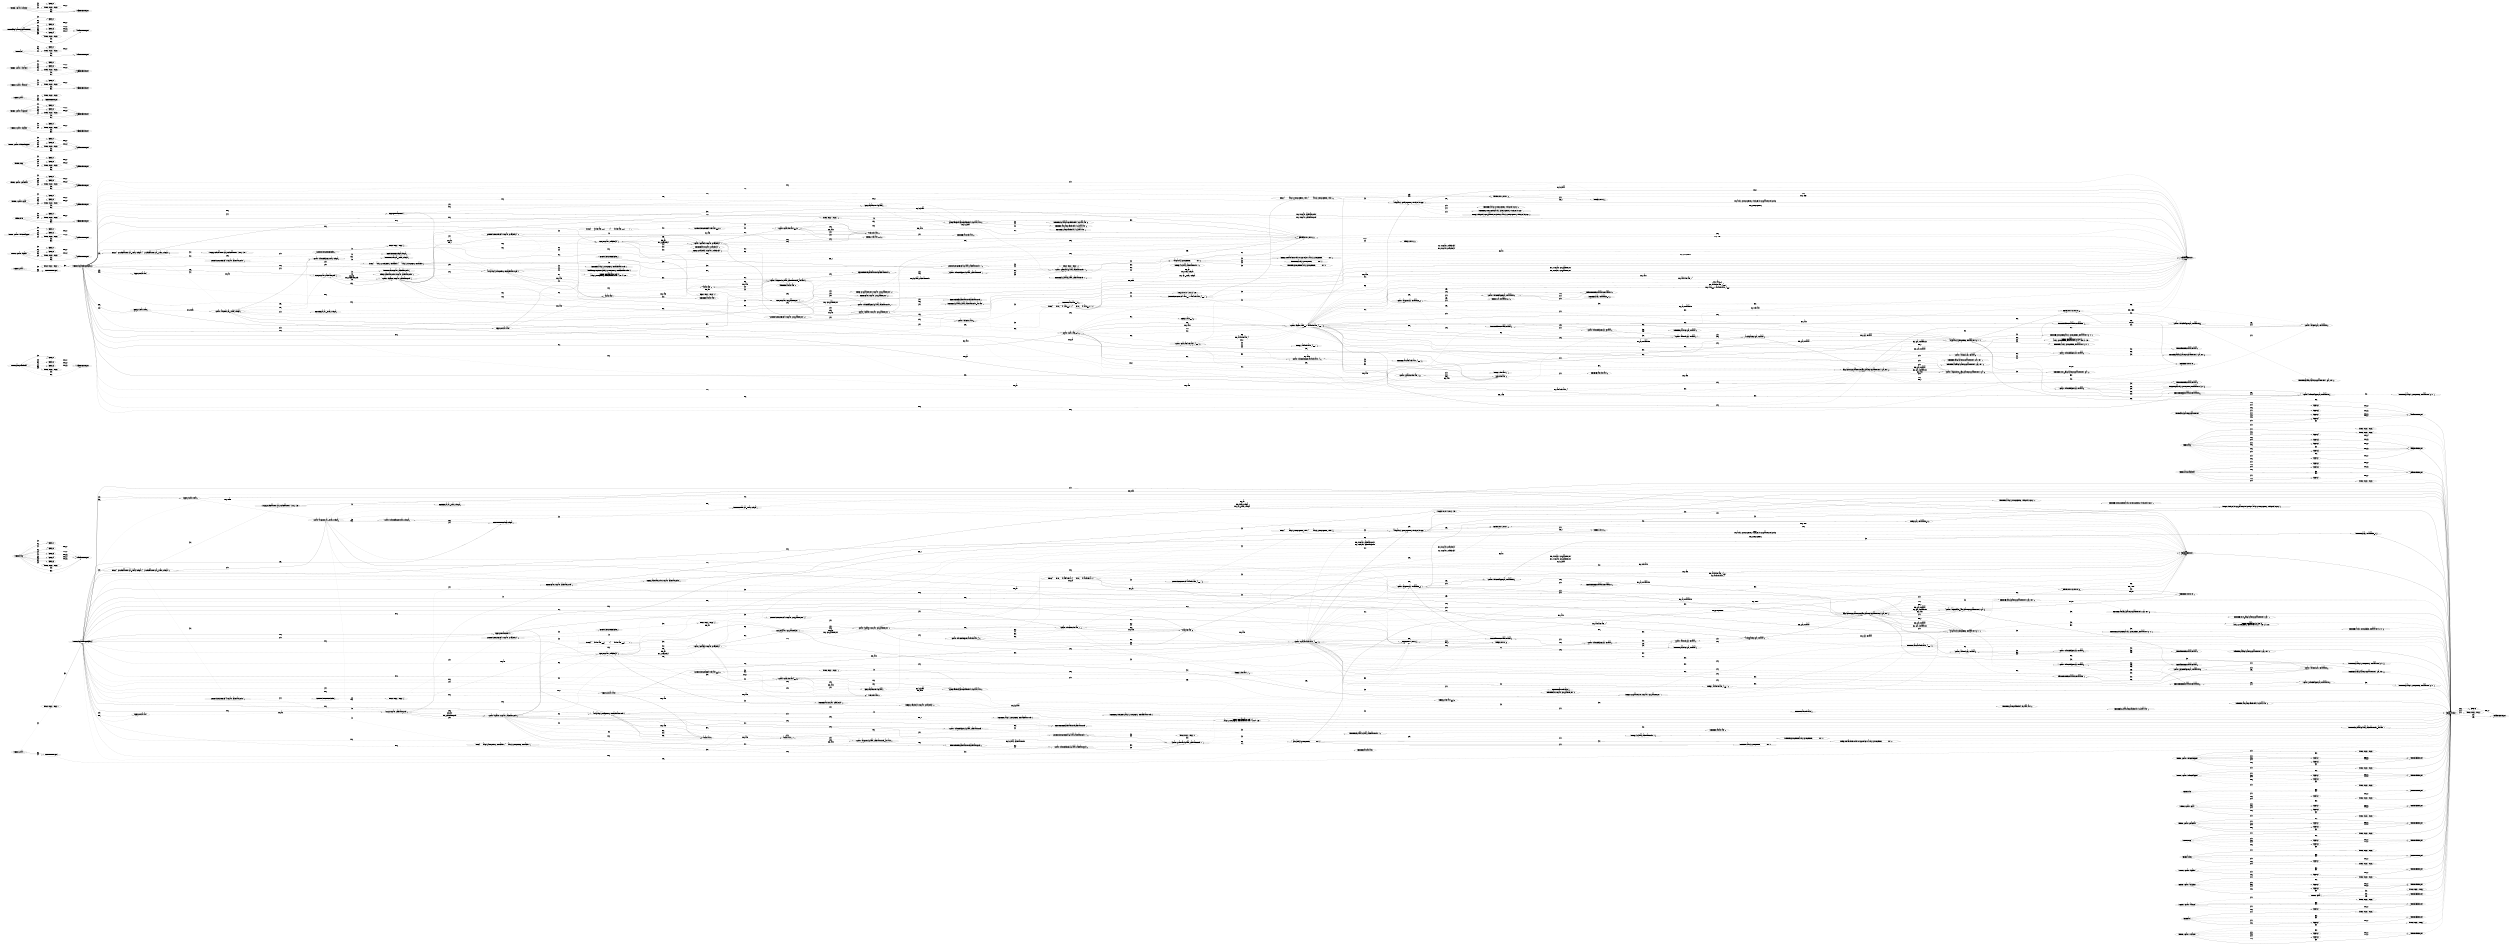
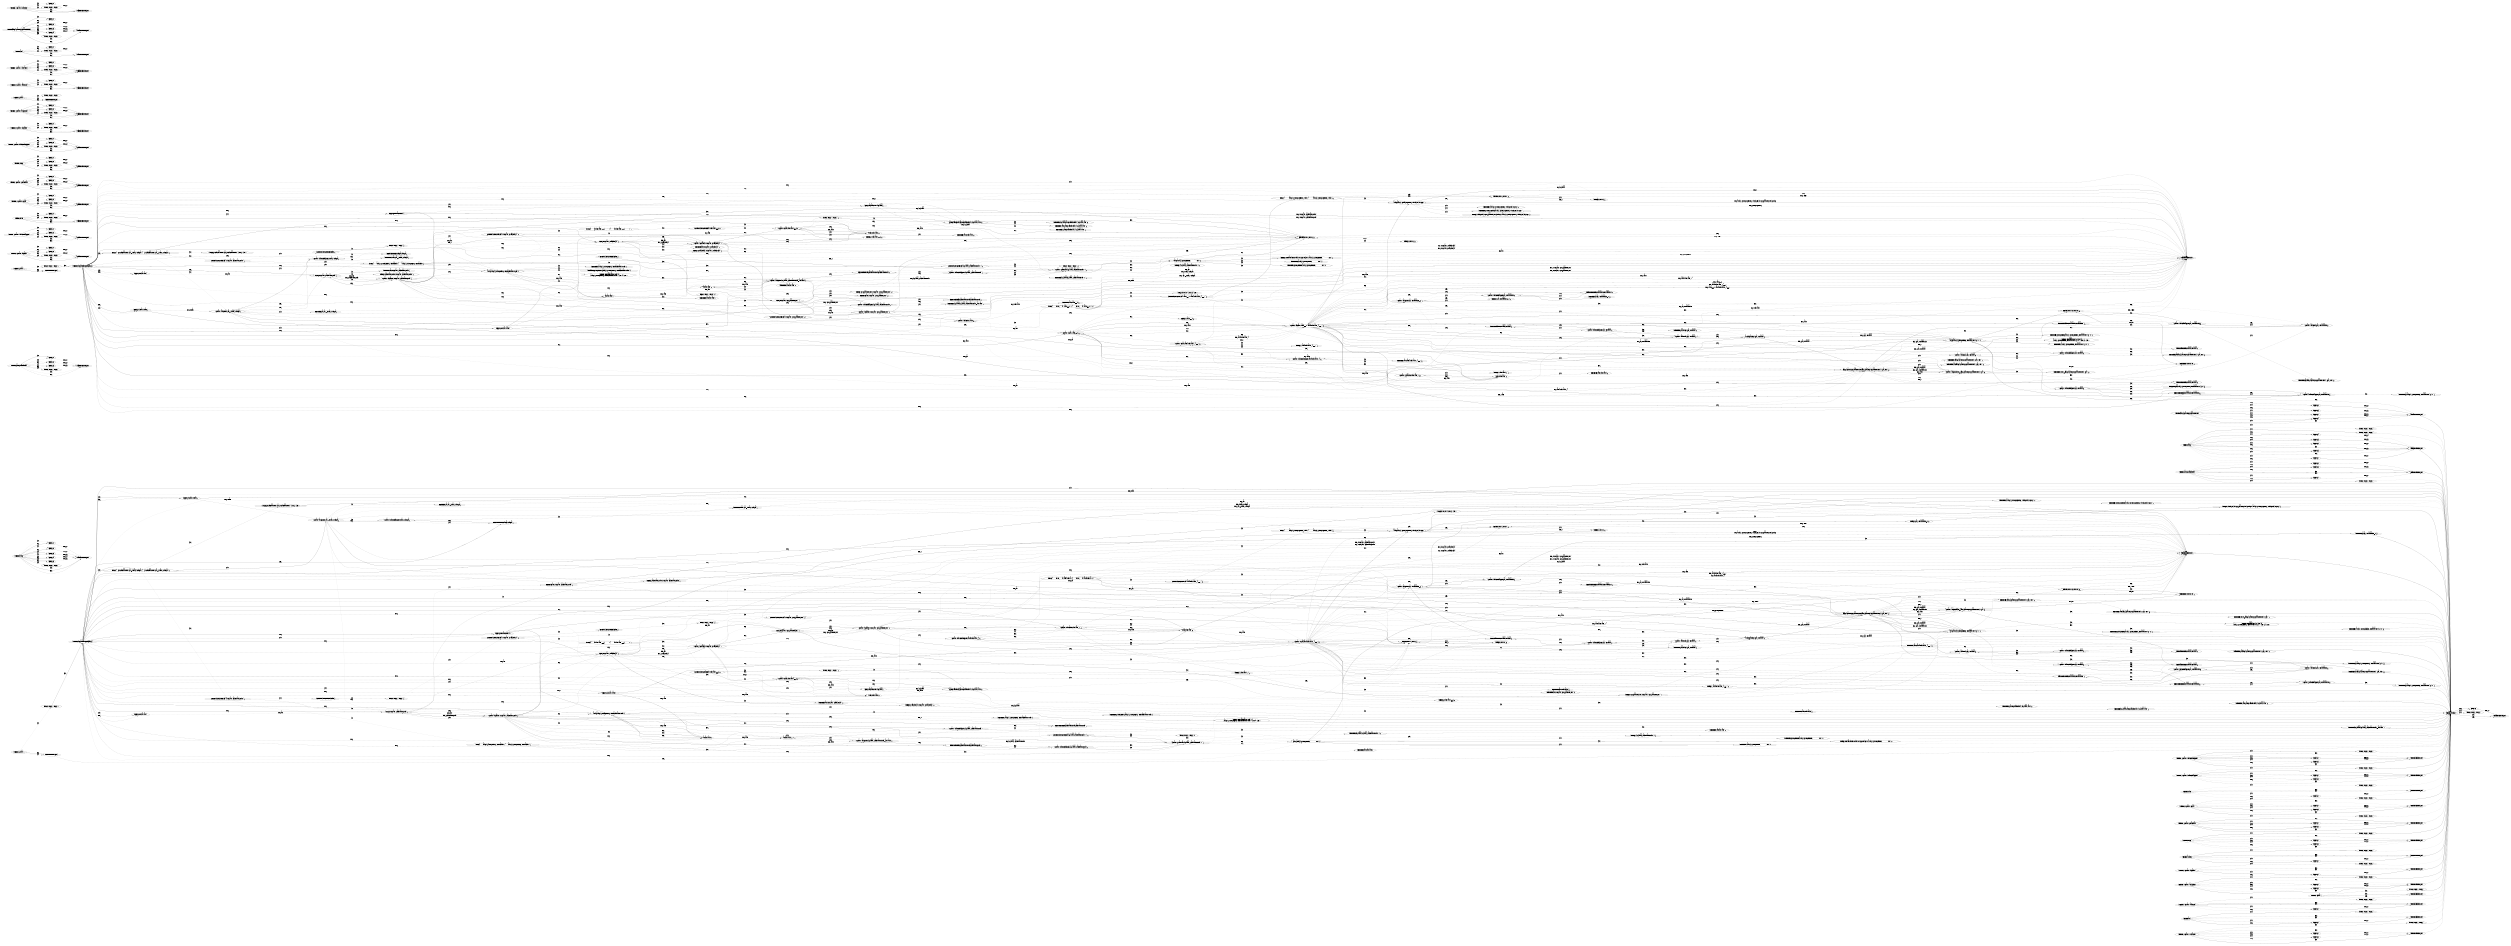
(1015, 304) -> (1015, 304)
(1015, 329) -> (1015, 329)
